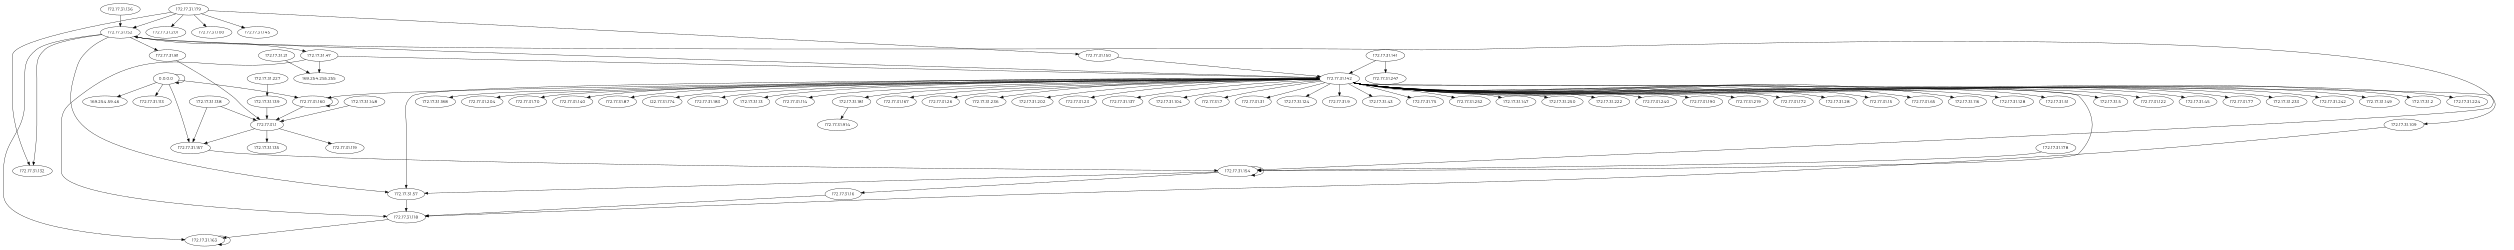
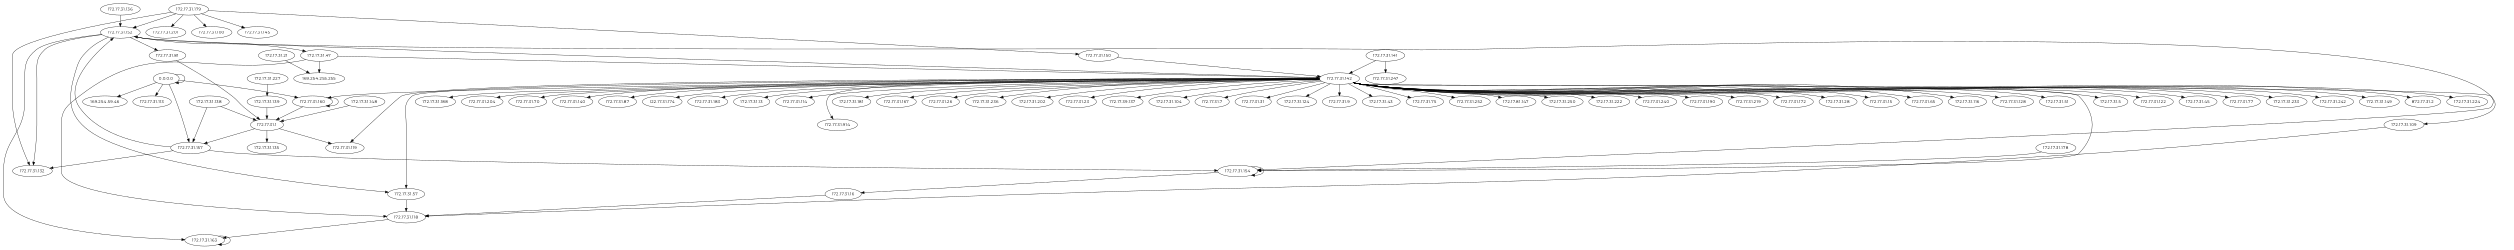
none -> (827, 81)
(1123, 102) -> (1123, 102)
(1516, 102) -> (1516, 102)
(2013, 102) -> (2013, 102)
(2423, 102) -> (2423, 102)
(845, 112) -> (1063, 80)
none -> (87, 116)
none -> (113, 159)
(823, 183) -> none
